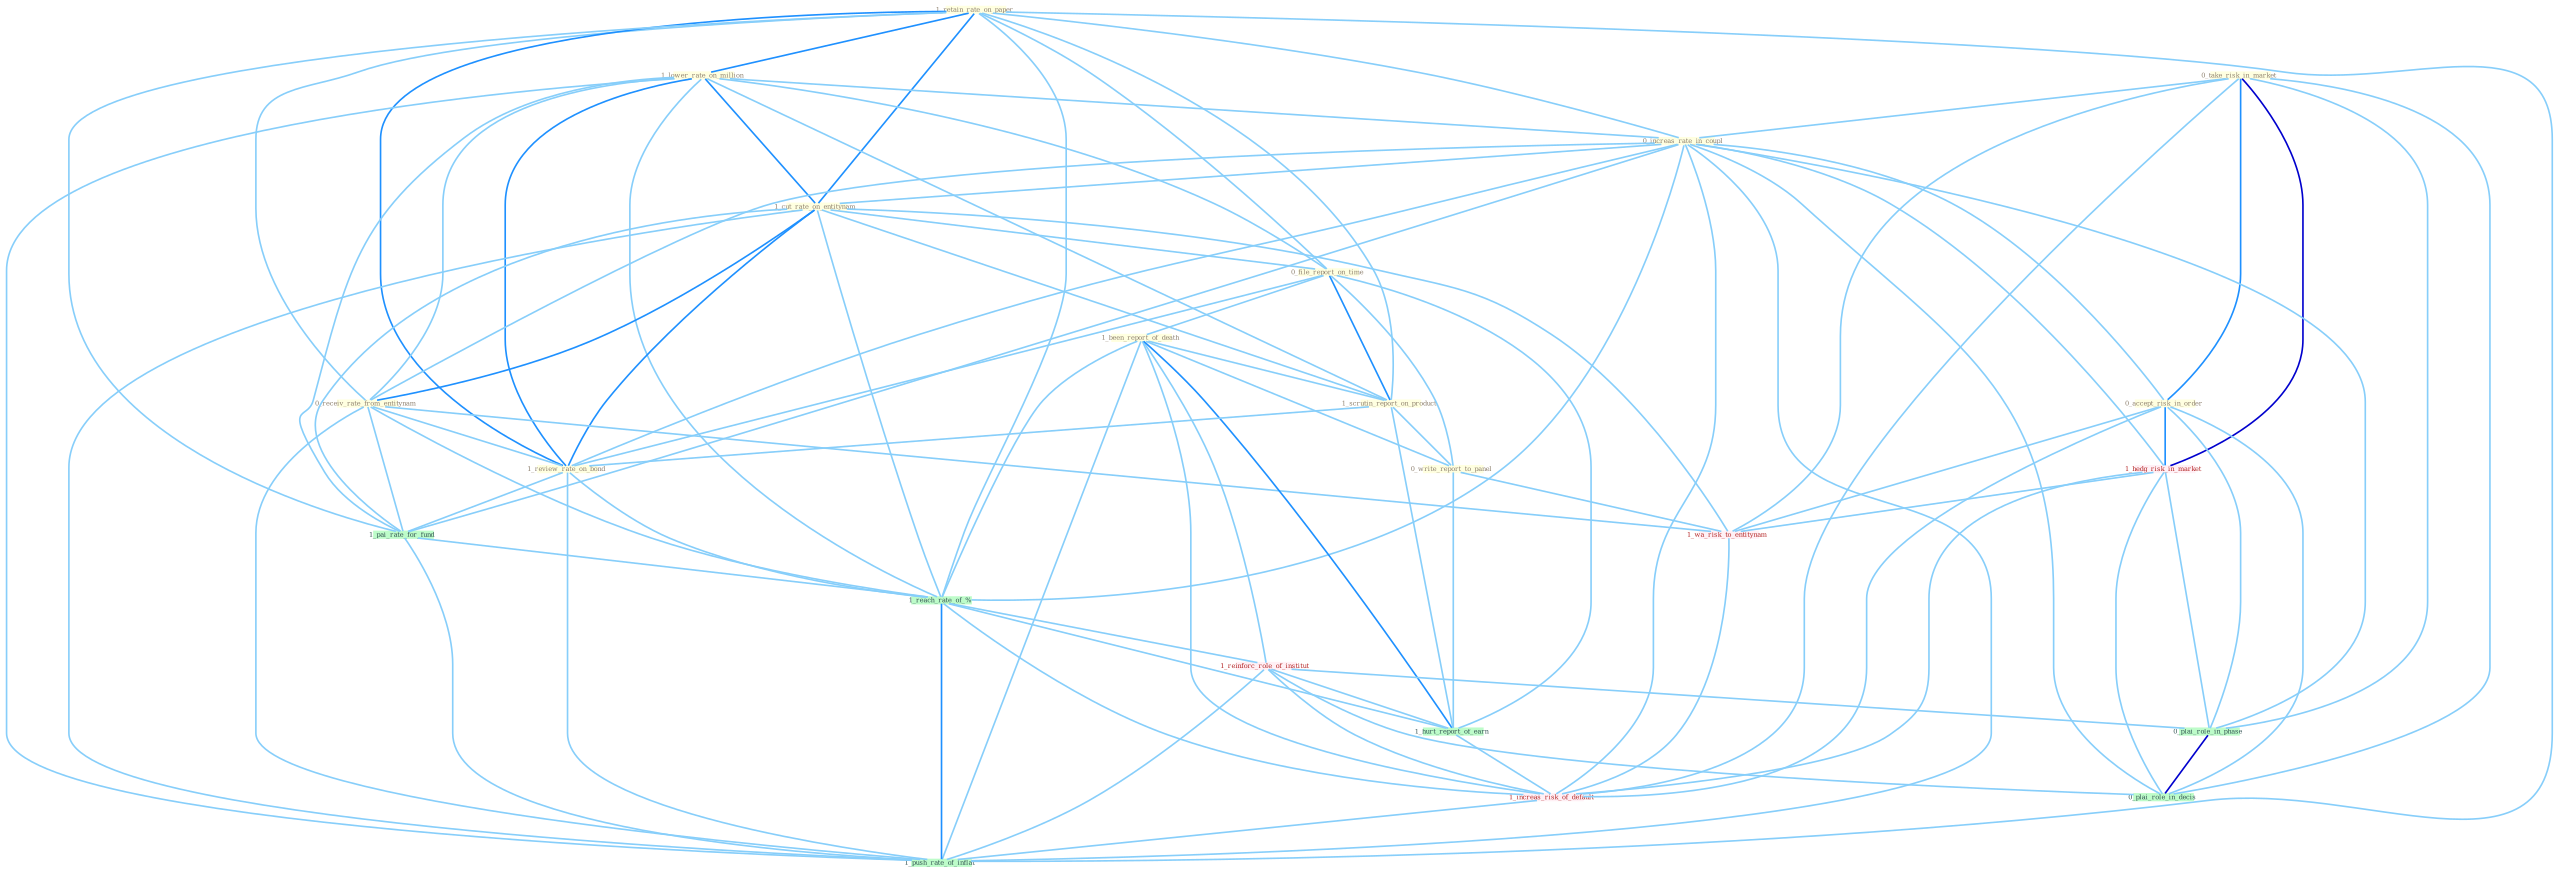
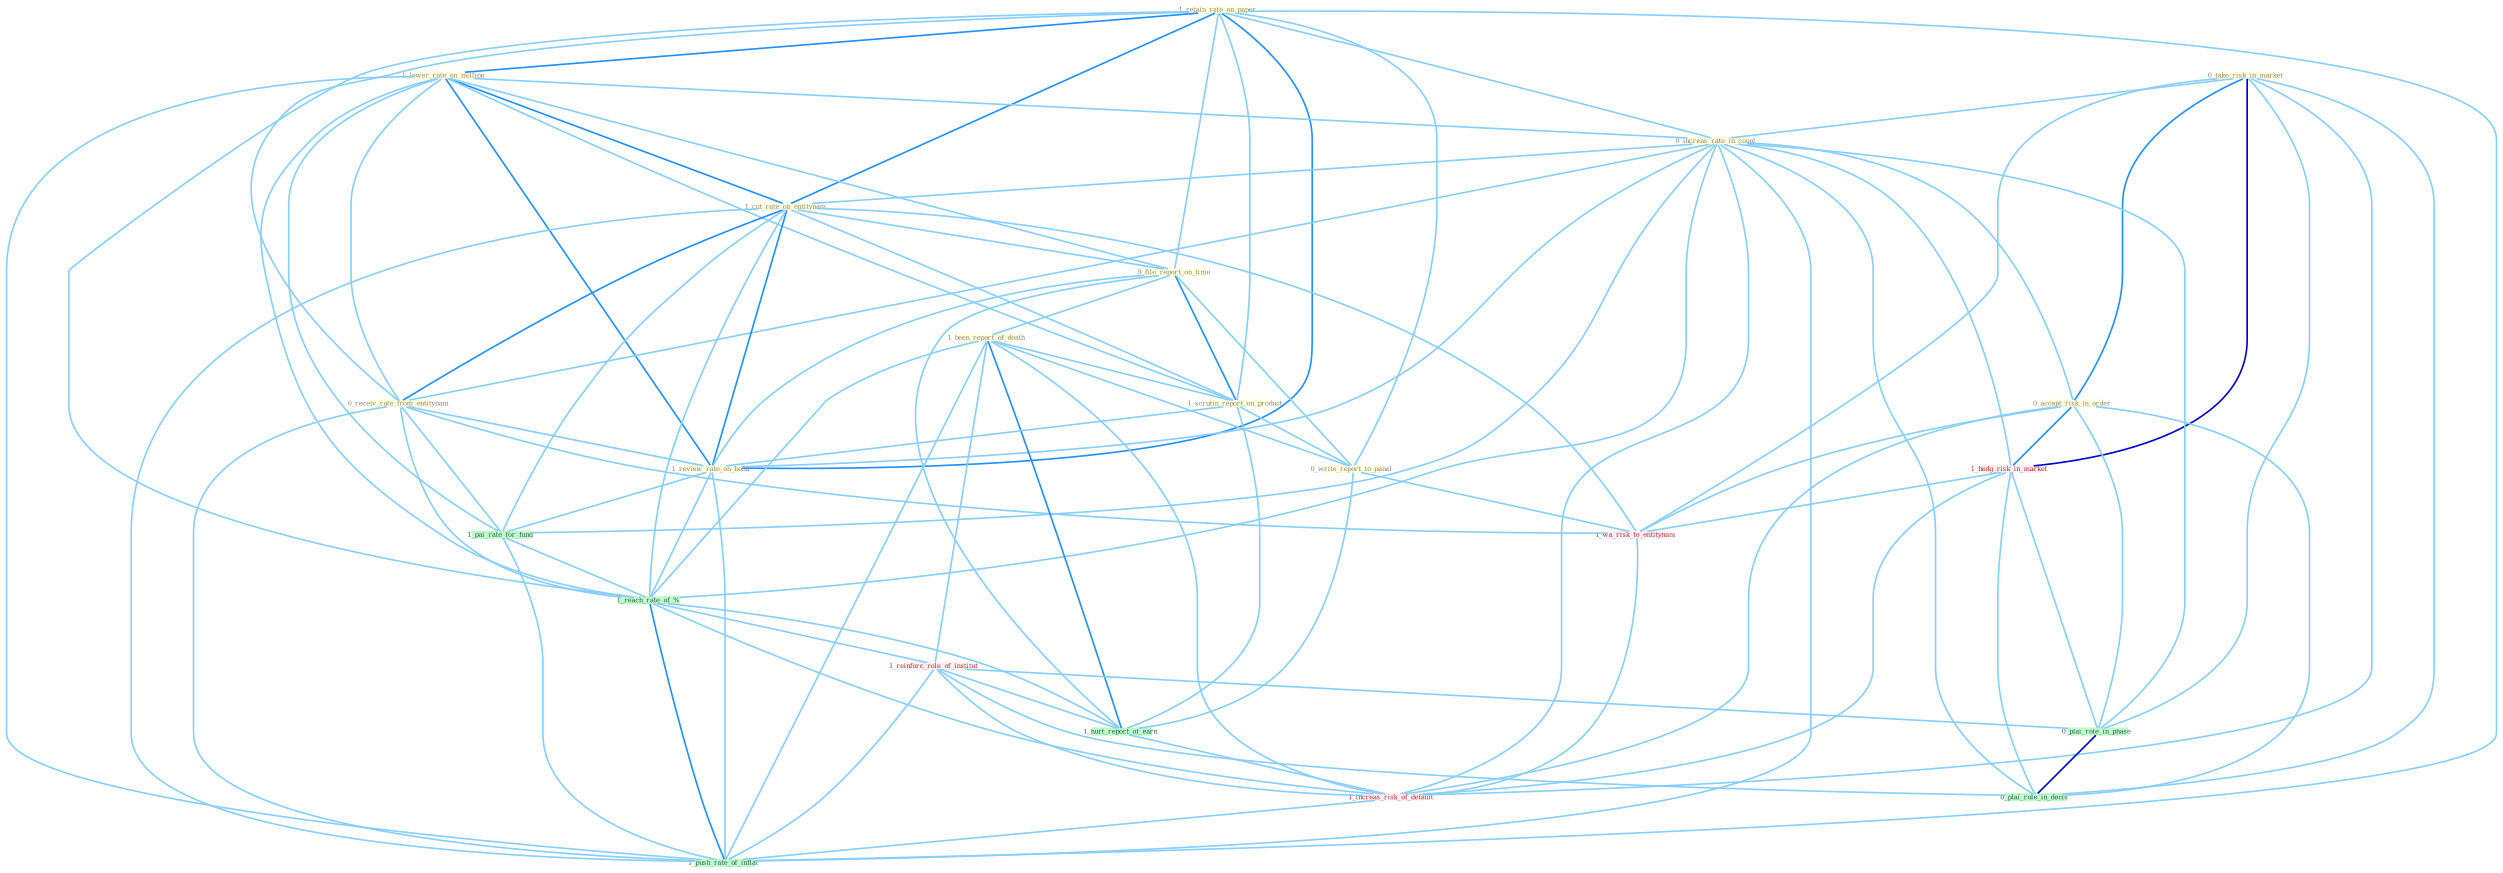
(211, 77) -> (1437, 181)
(1329, 272) -> (1174, 272)
